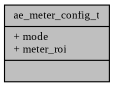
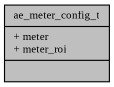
(31, 37) -> (31, 37)
